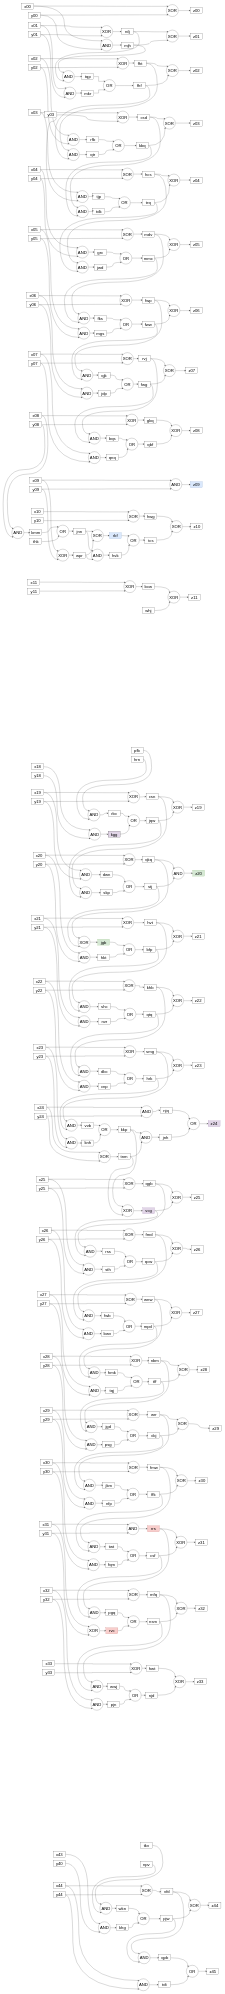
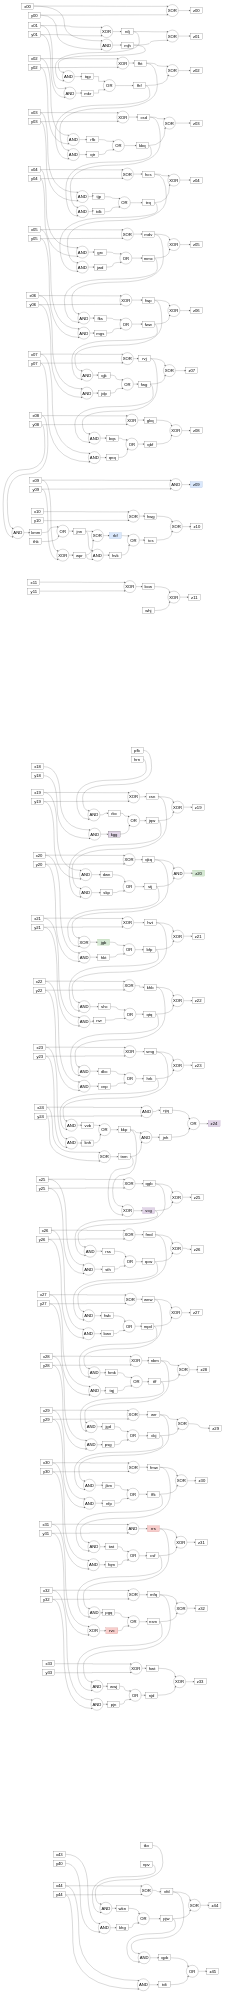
(51, 115) -> (34, 122)
(104, 1022) -> (99, 1020)
(112, 1613) -> (109, 1613)
